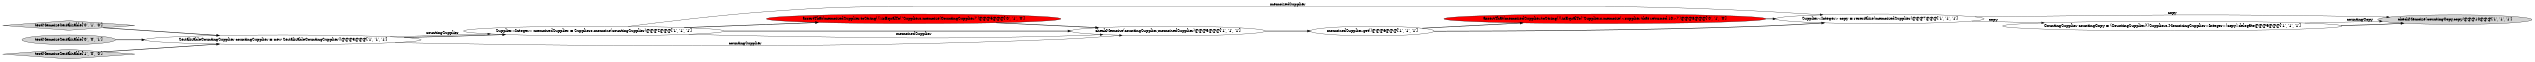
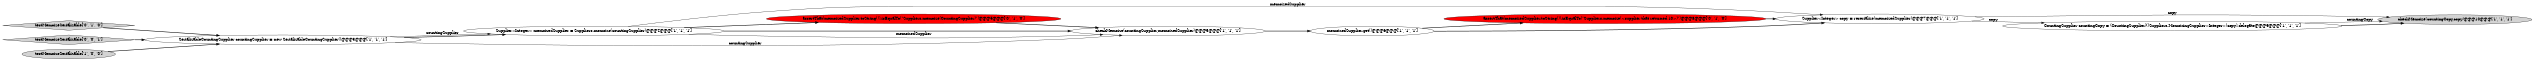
(69, 40) -> (69, 40)
(69, 54) -> (69, 54)
